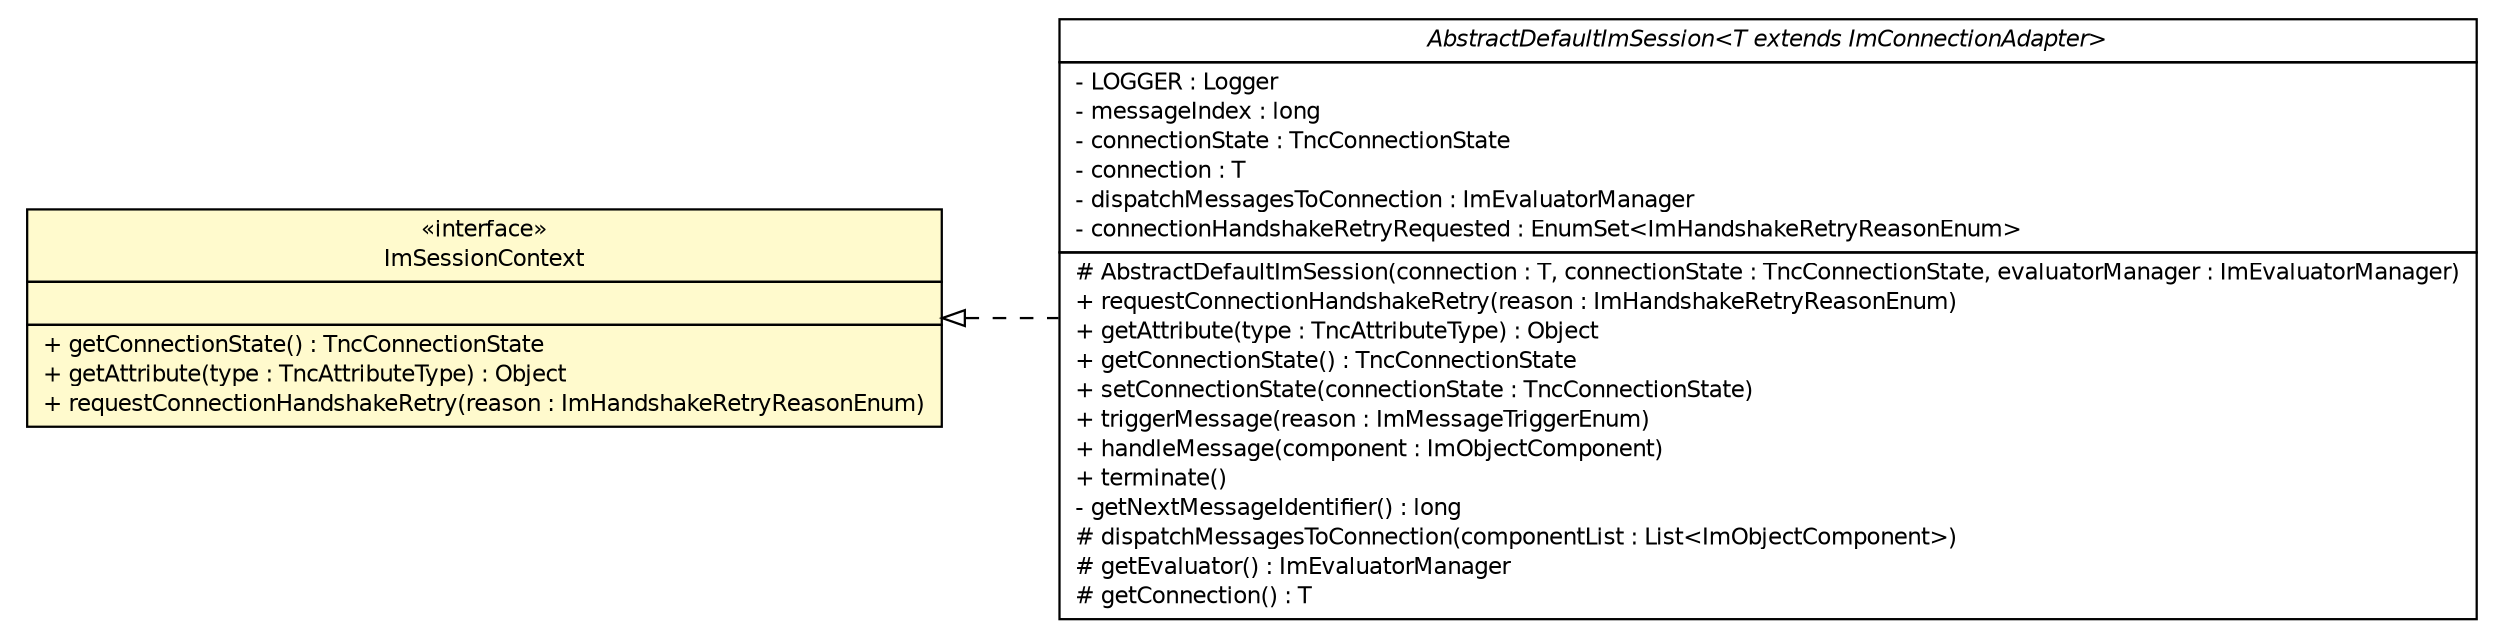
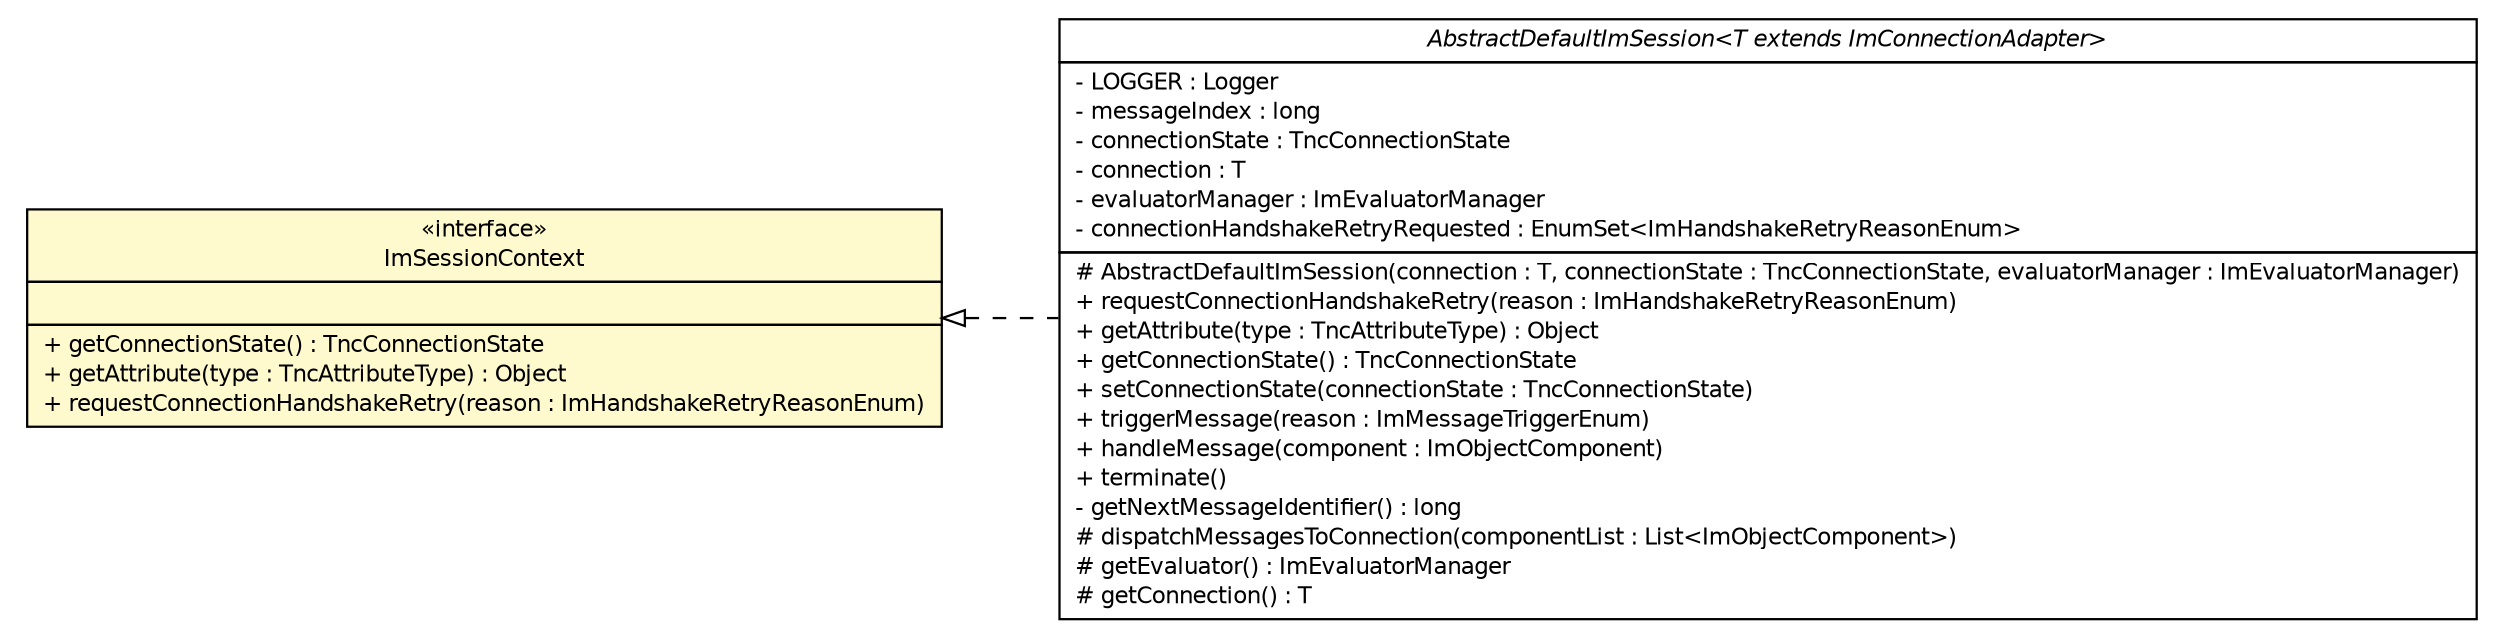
(1386, 200) -> (1311, 200)
